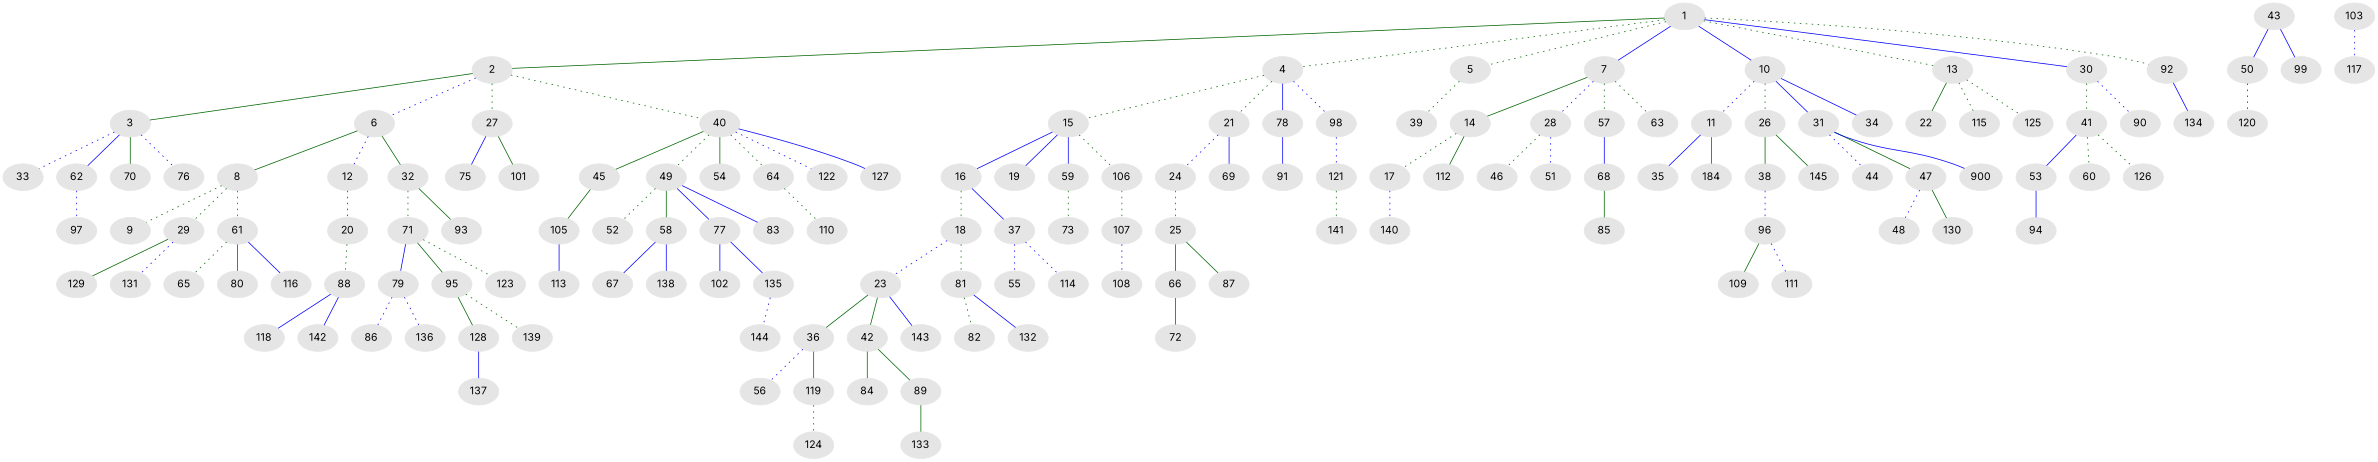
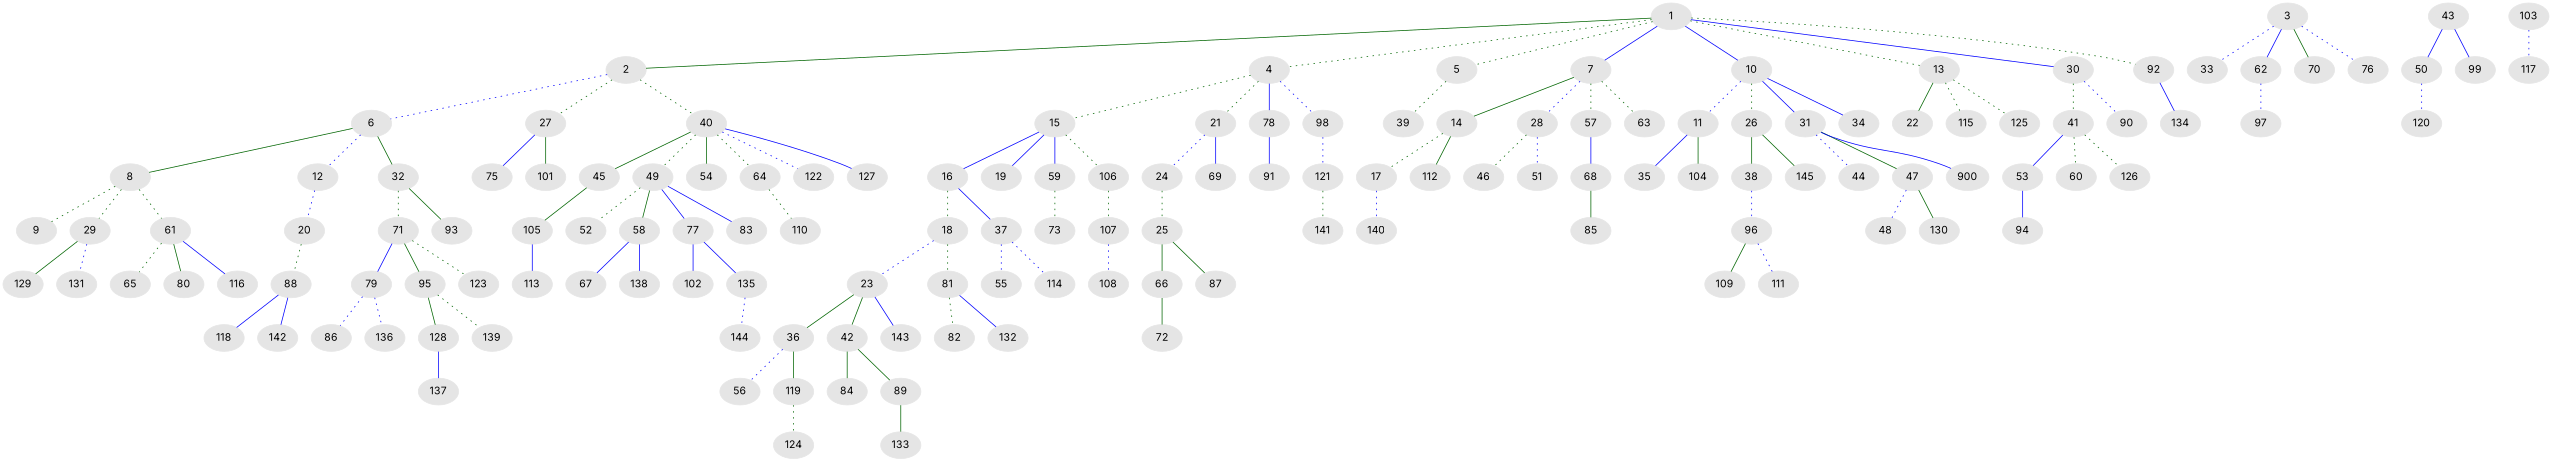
(311, 97) -> none
(1711, 177) -> (1698, 177)
